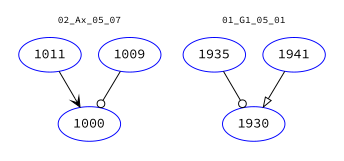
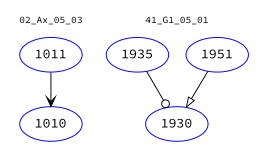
(90, 21) -> (51, 21)
(254, 21) -> (177, 21)
(130, 55) -> none
(294, 55) -> (217, 55)
(89, 124) -> (51, 124)
